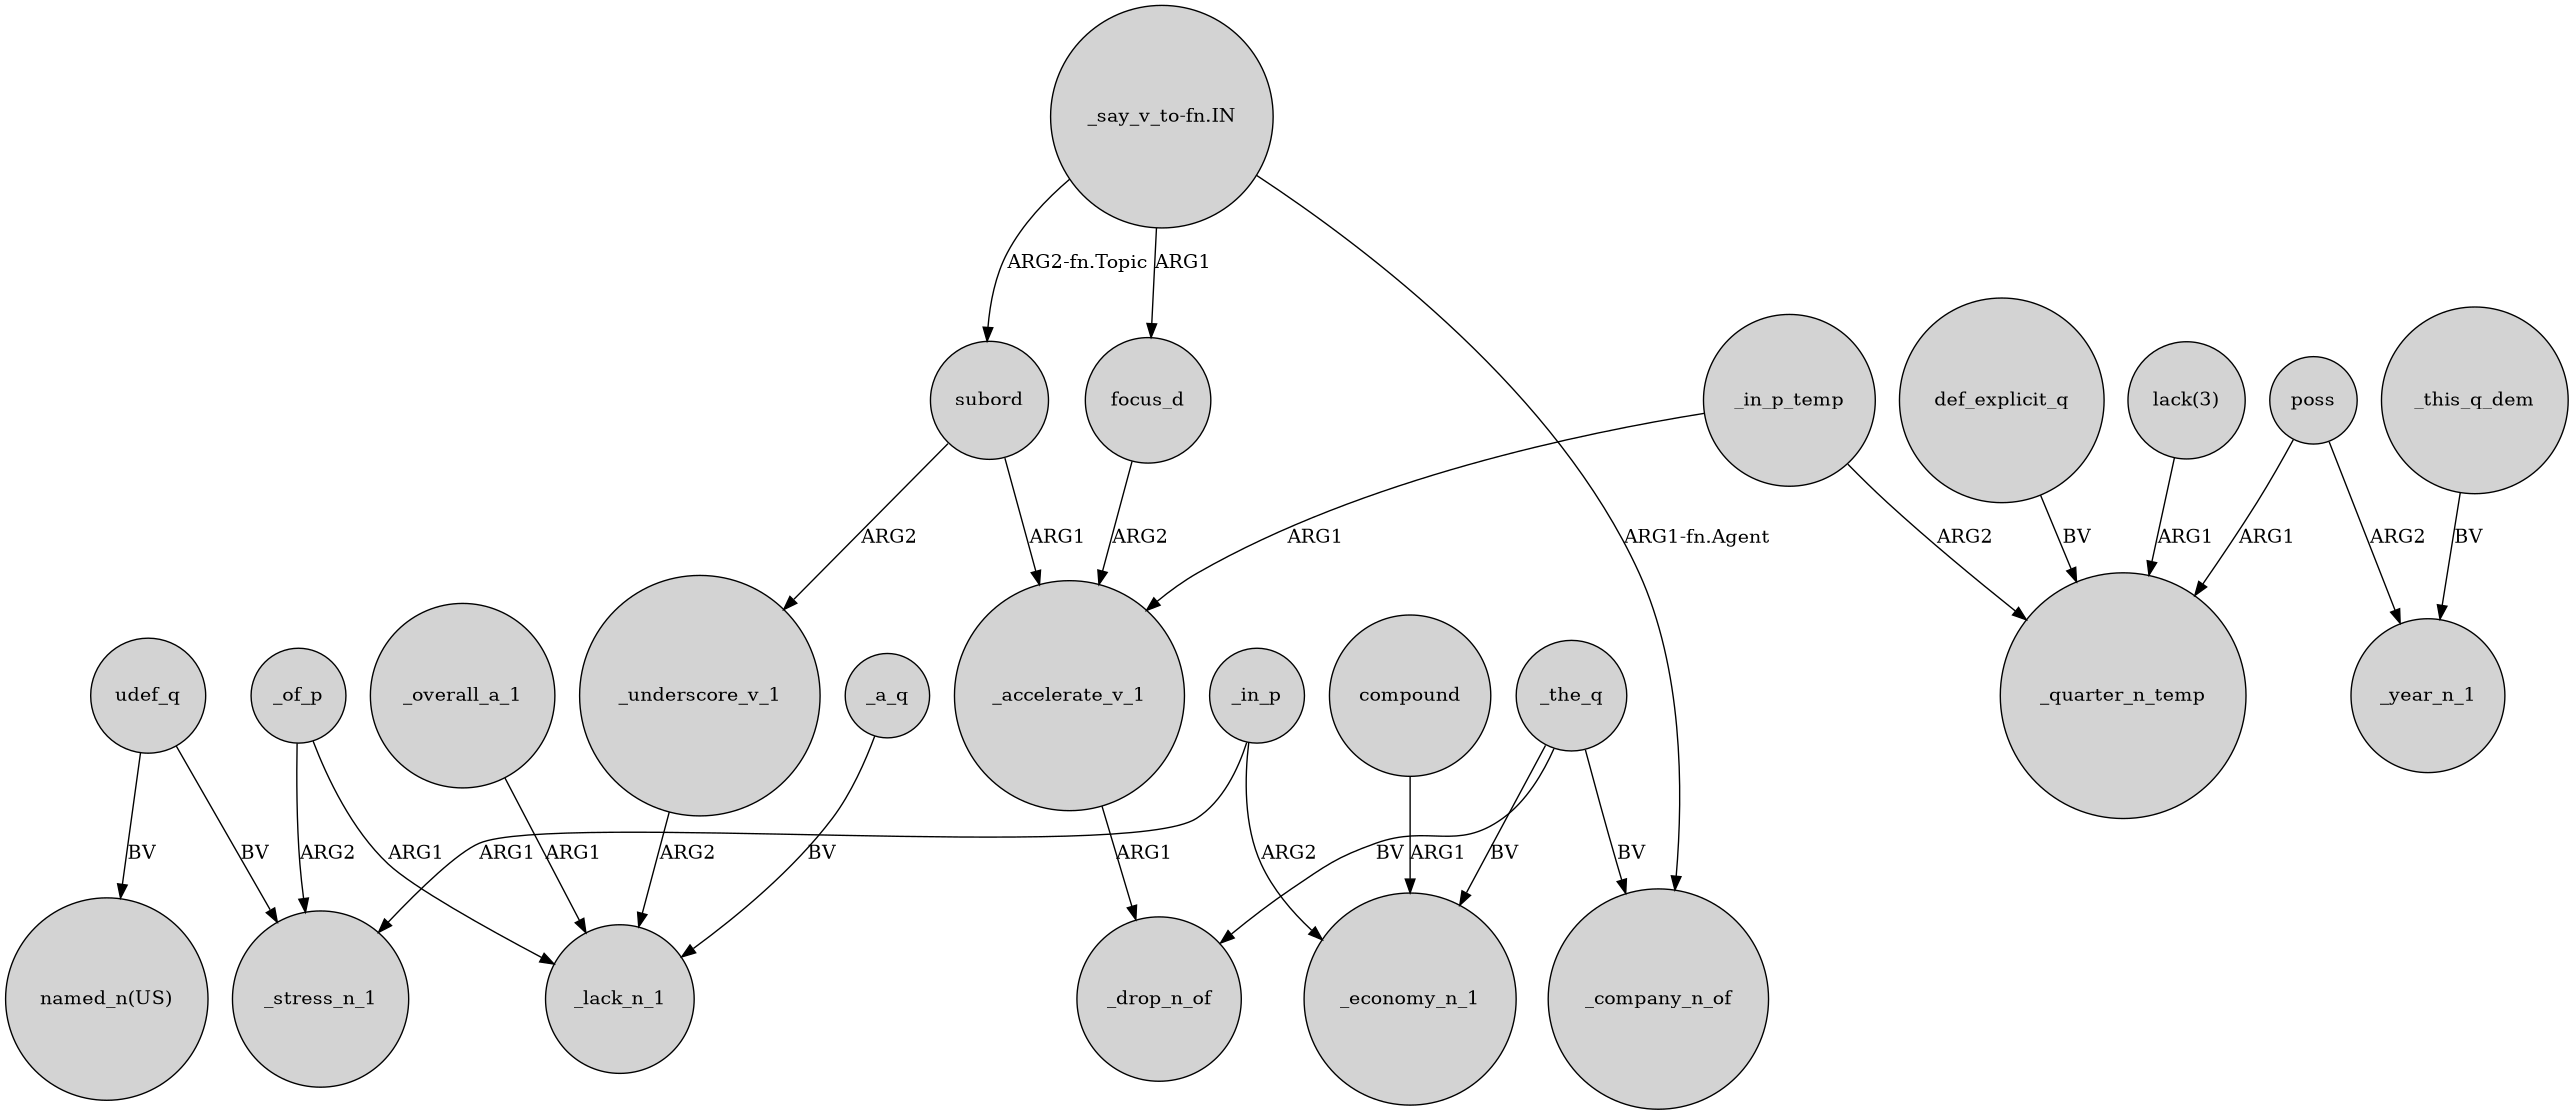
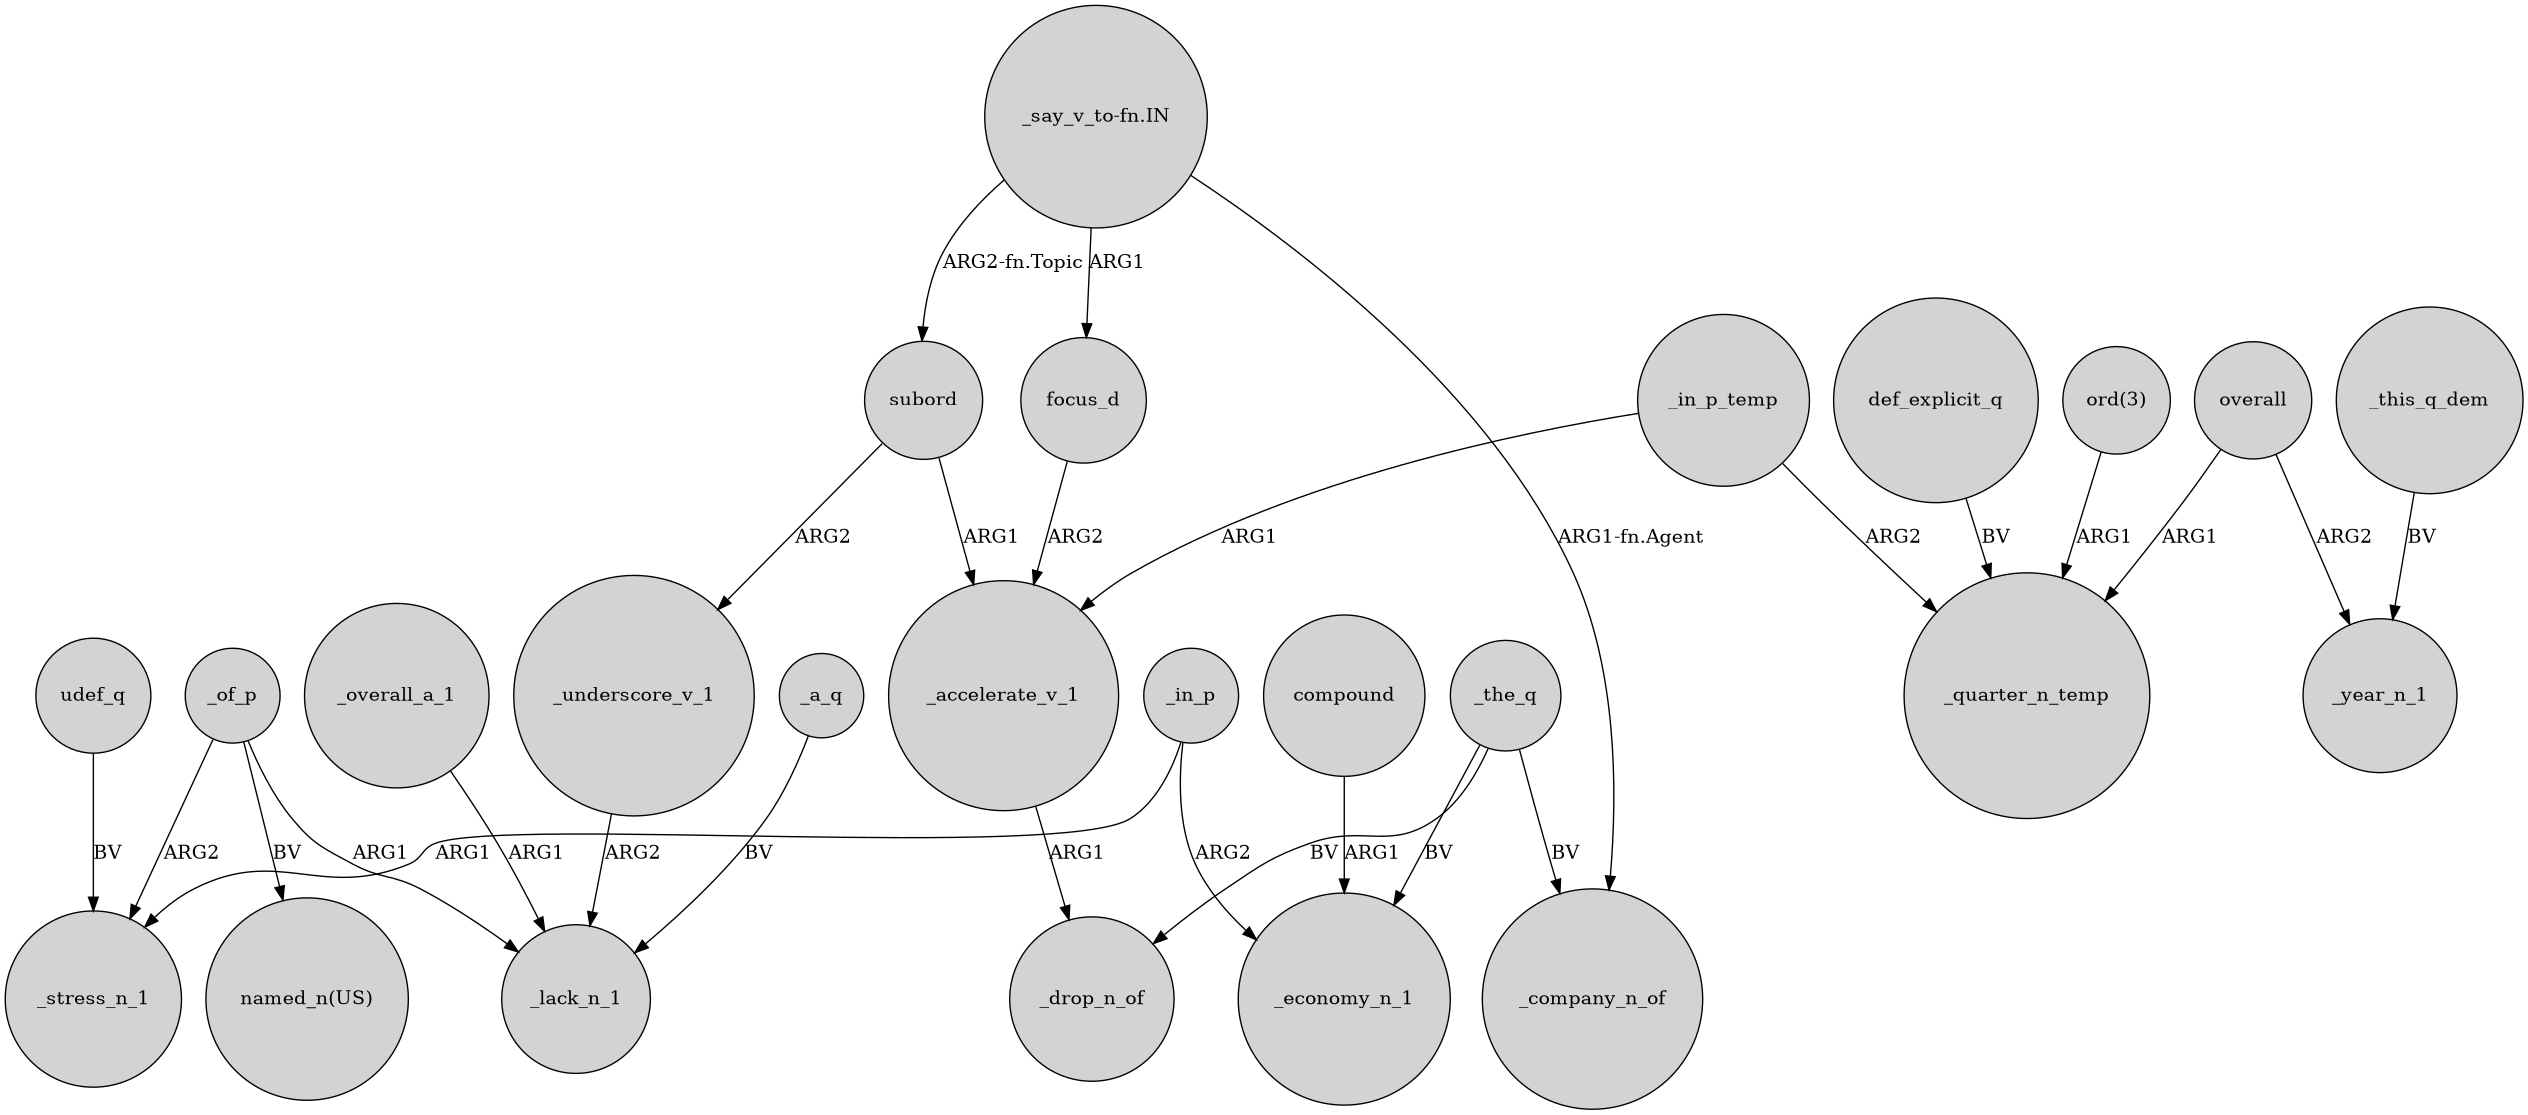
(2187, 400) -> (2117, 400)
(2313, 400) -> (2253, 400)
(131, 818) -> (262, 814)
